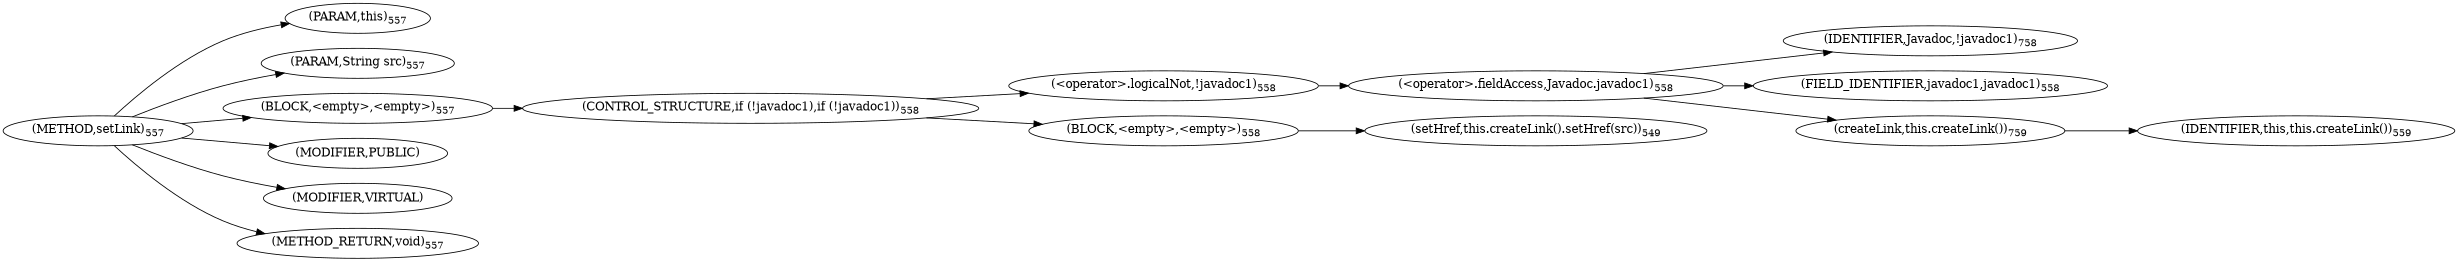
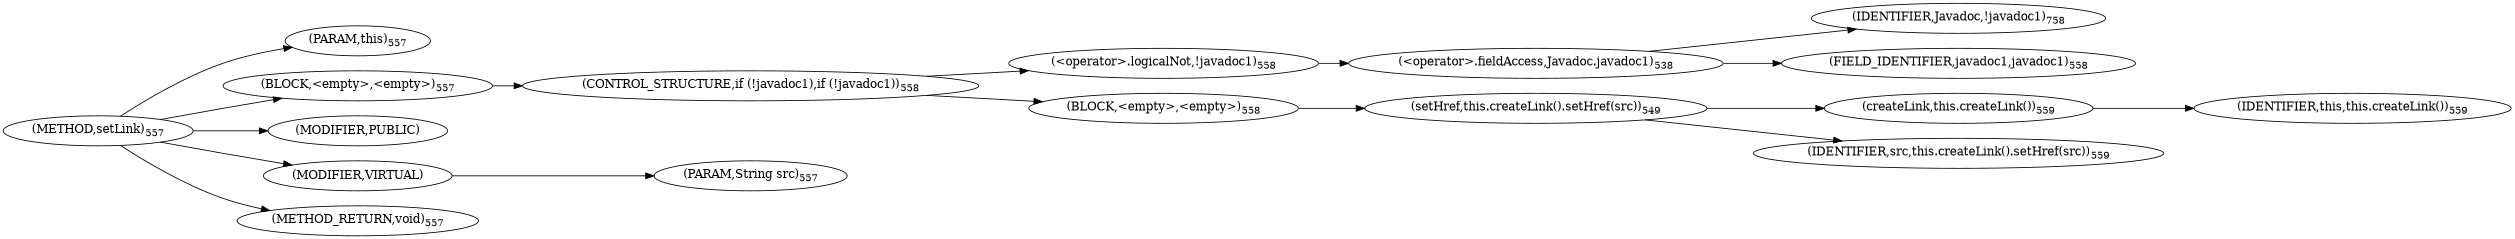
(1664, 85) -> (1664, 62)
(203, 92) -> (549, 176)
(1736, 109) -> (1761, 108)
(2017, 130) -> (2046, 107)
none -> (1959, 153)
